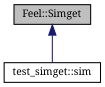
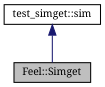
(52, 49) -> (52, 49)
